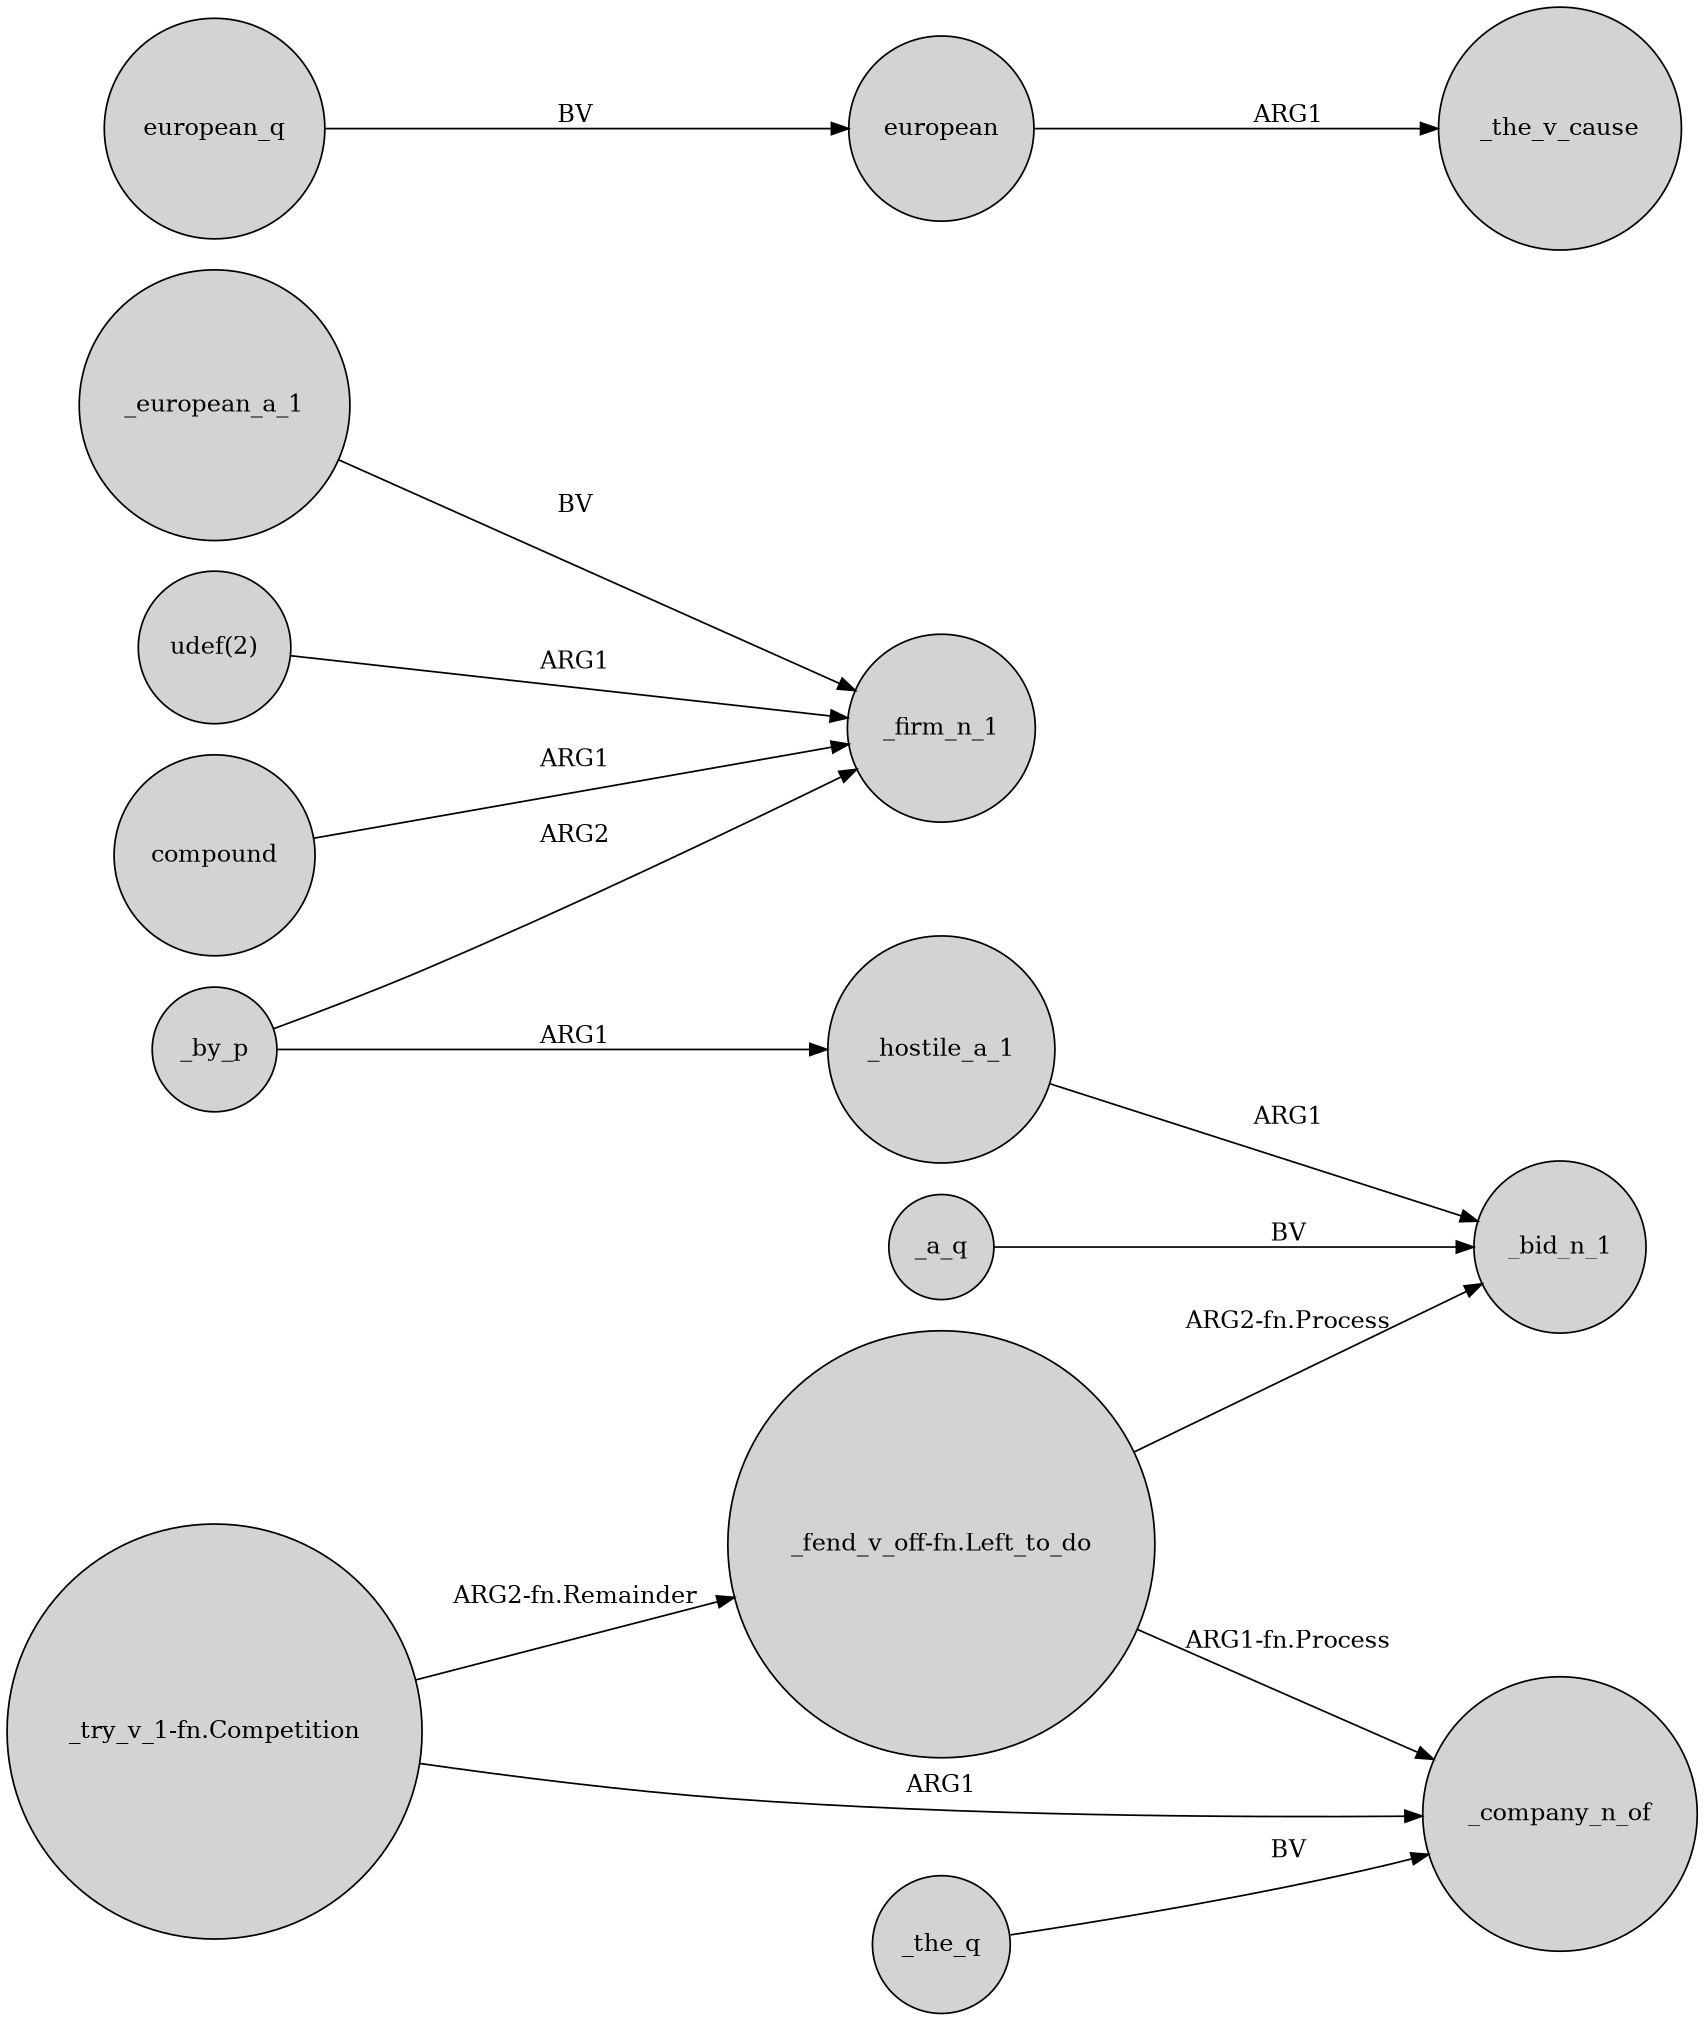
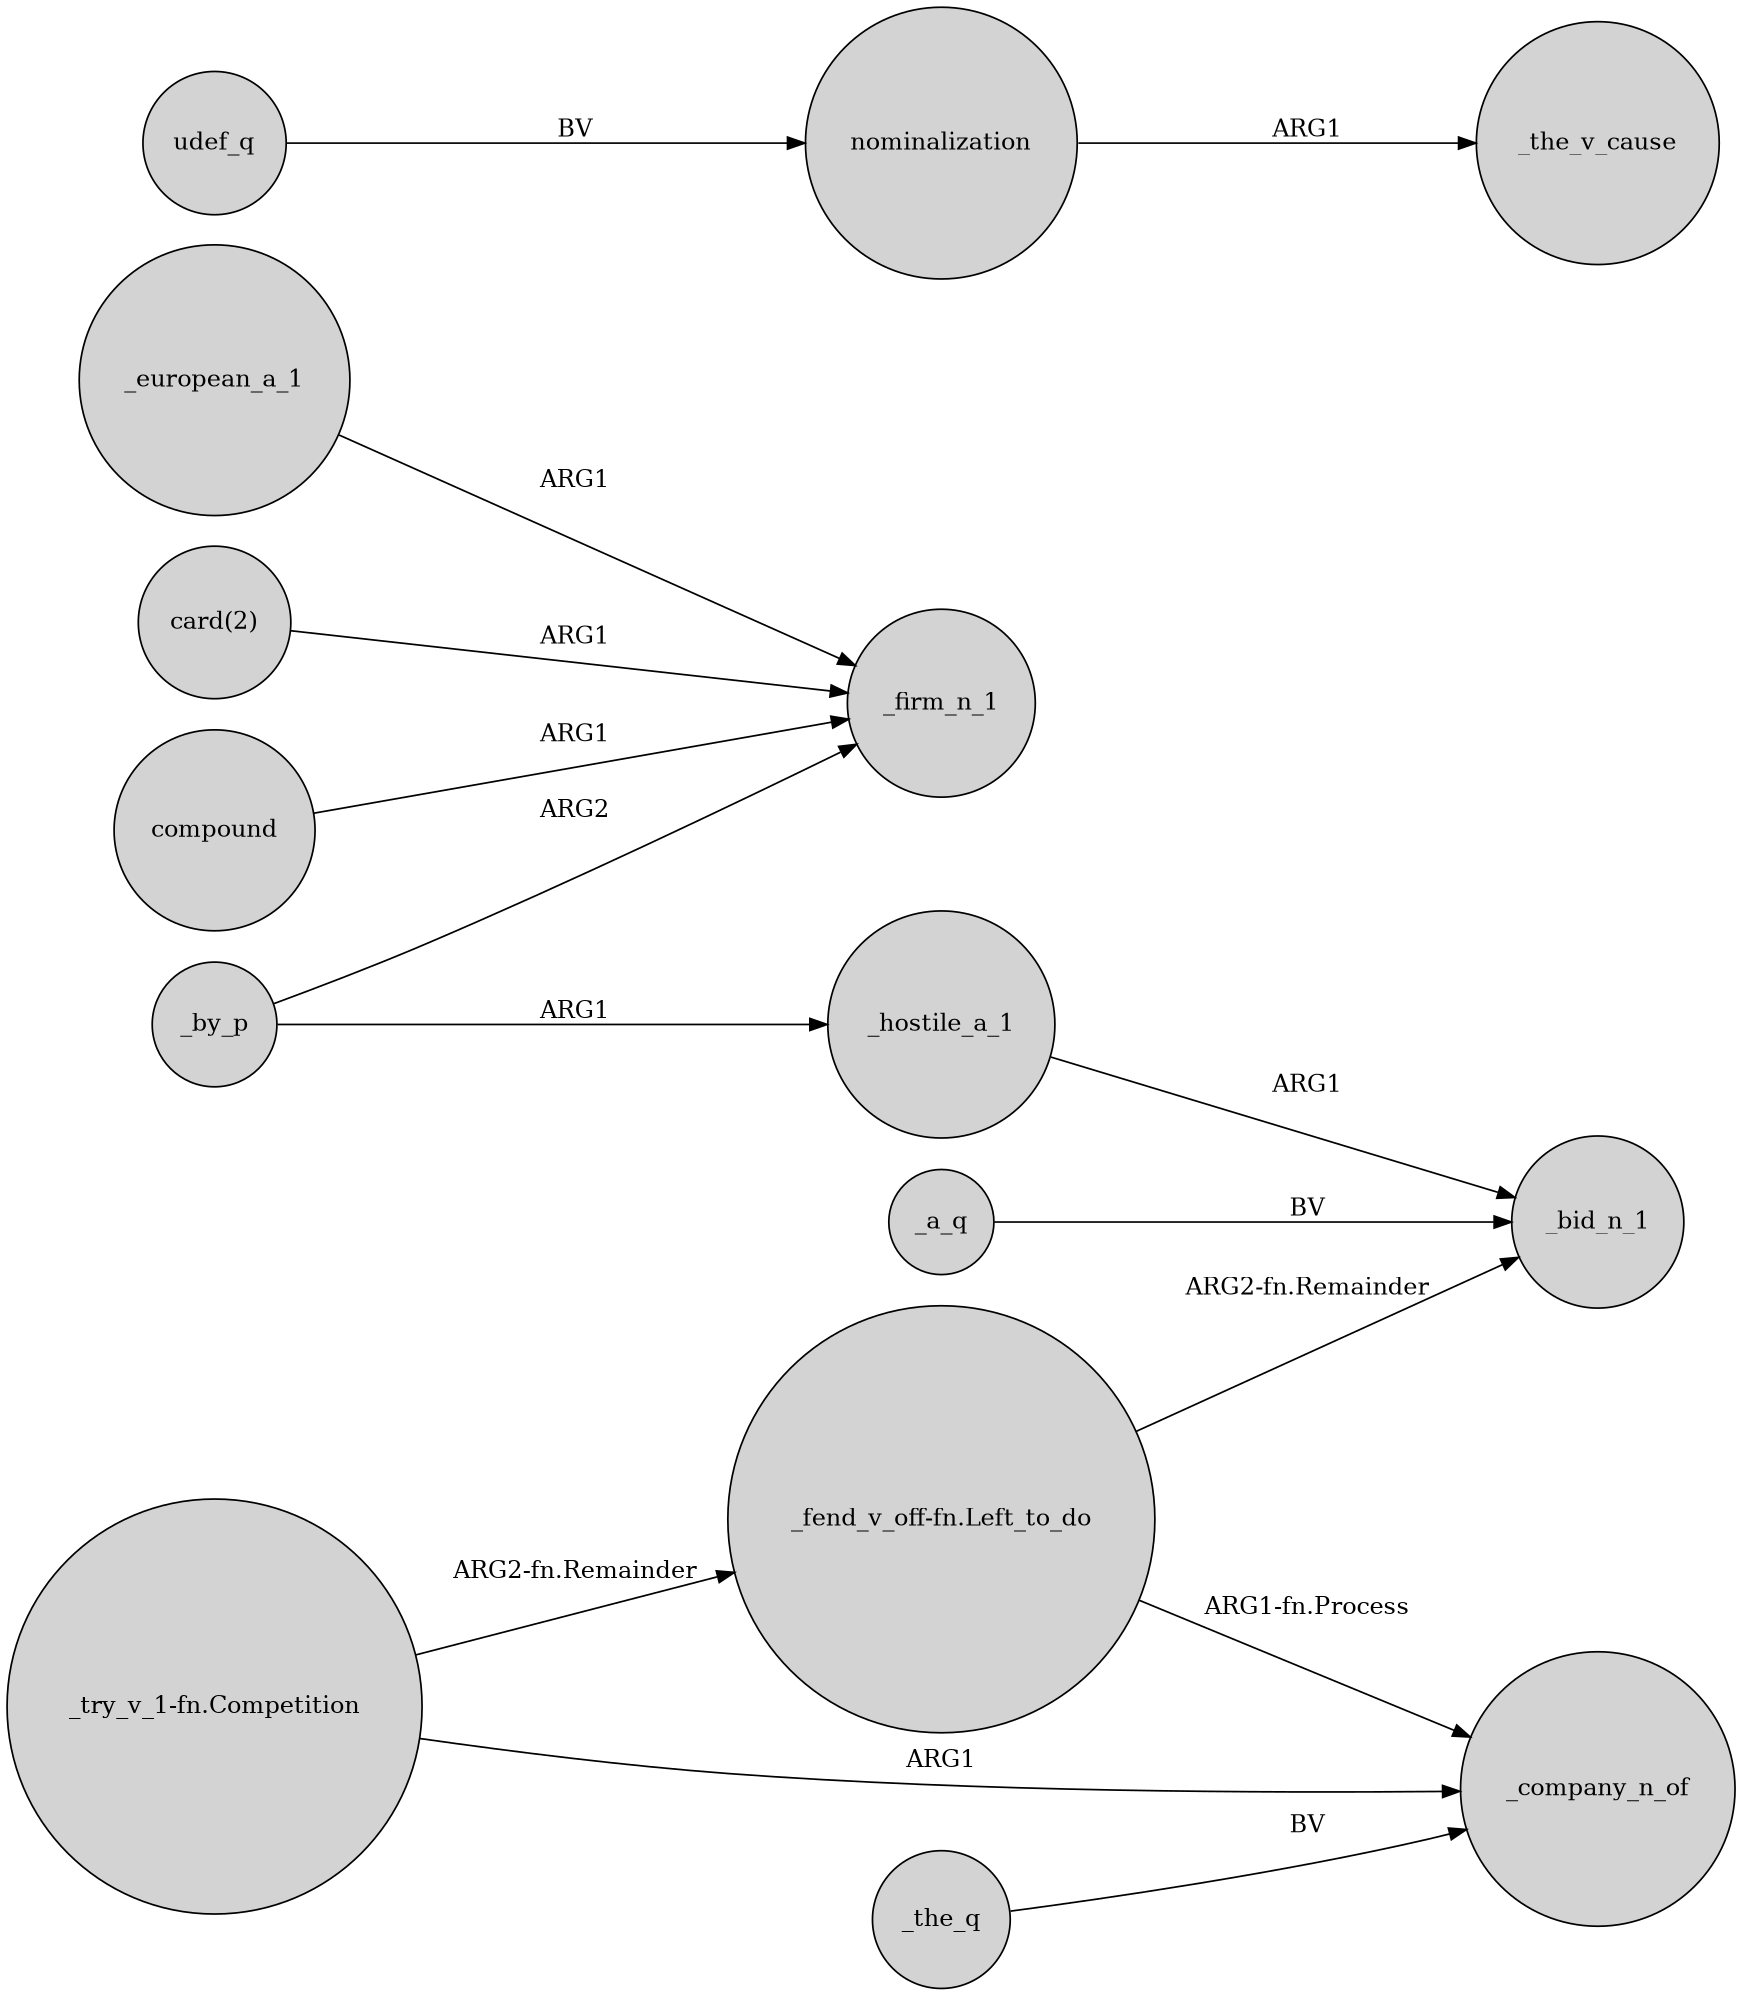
(215, 129) -> (215, 143)
(941, 129) -> (941, 143)
(575, 506) -> (575, 481)
(215, 647) -> (215, 622)
(1289, 1322) -> (1308, 1288)
